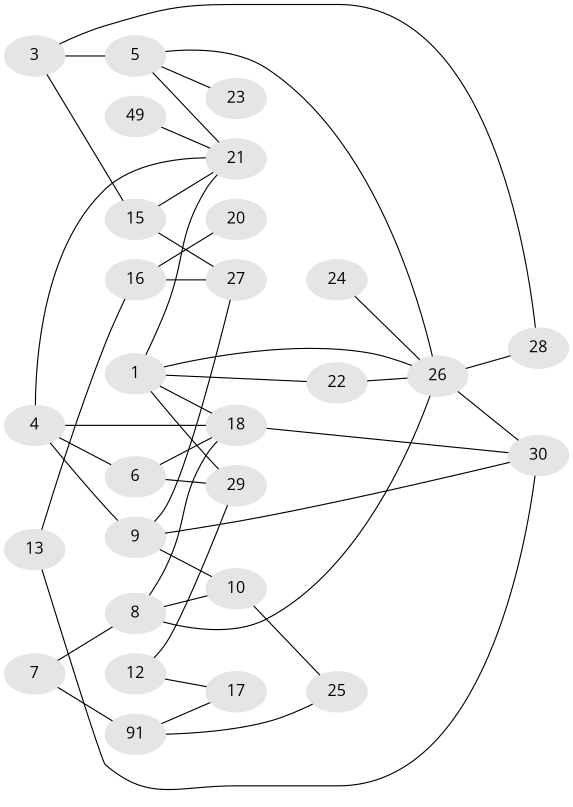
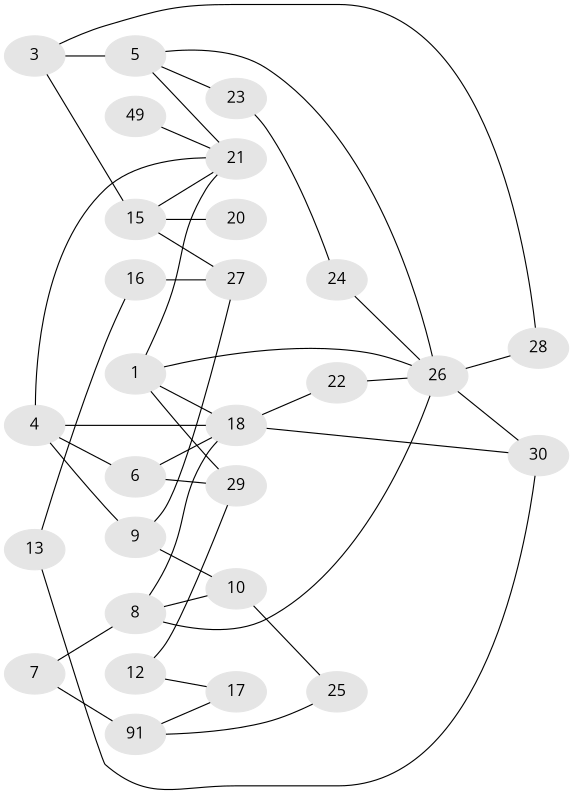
none -> (298, 184)
(193, 245) -> (183, 219)
(236, 378) -> (287, 404)
(338, 501) -> none
